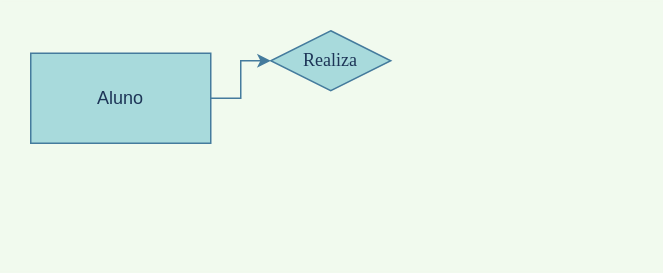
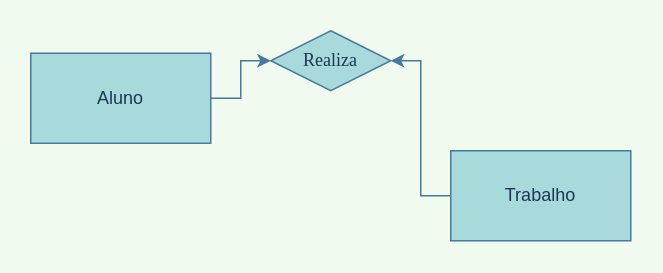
none -> (421, 134)
none -> (541, 196)
